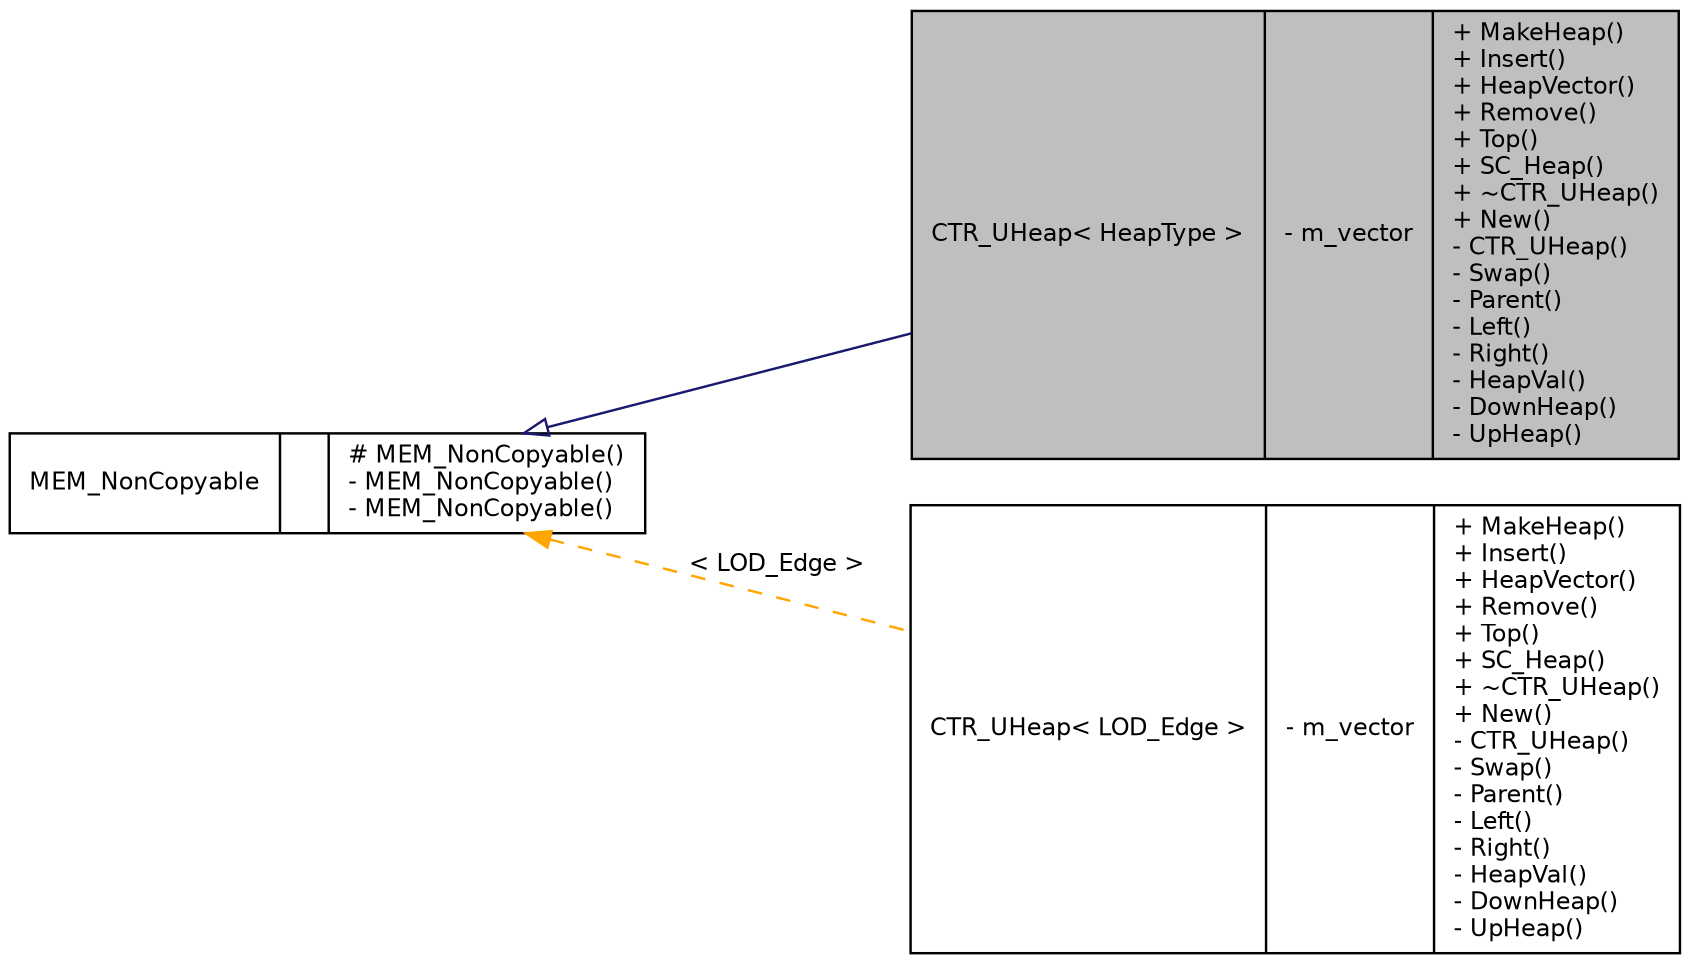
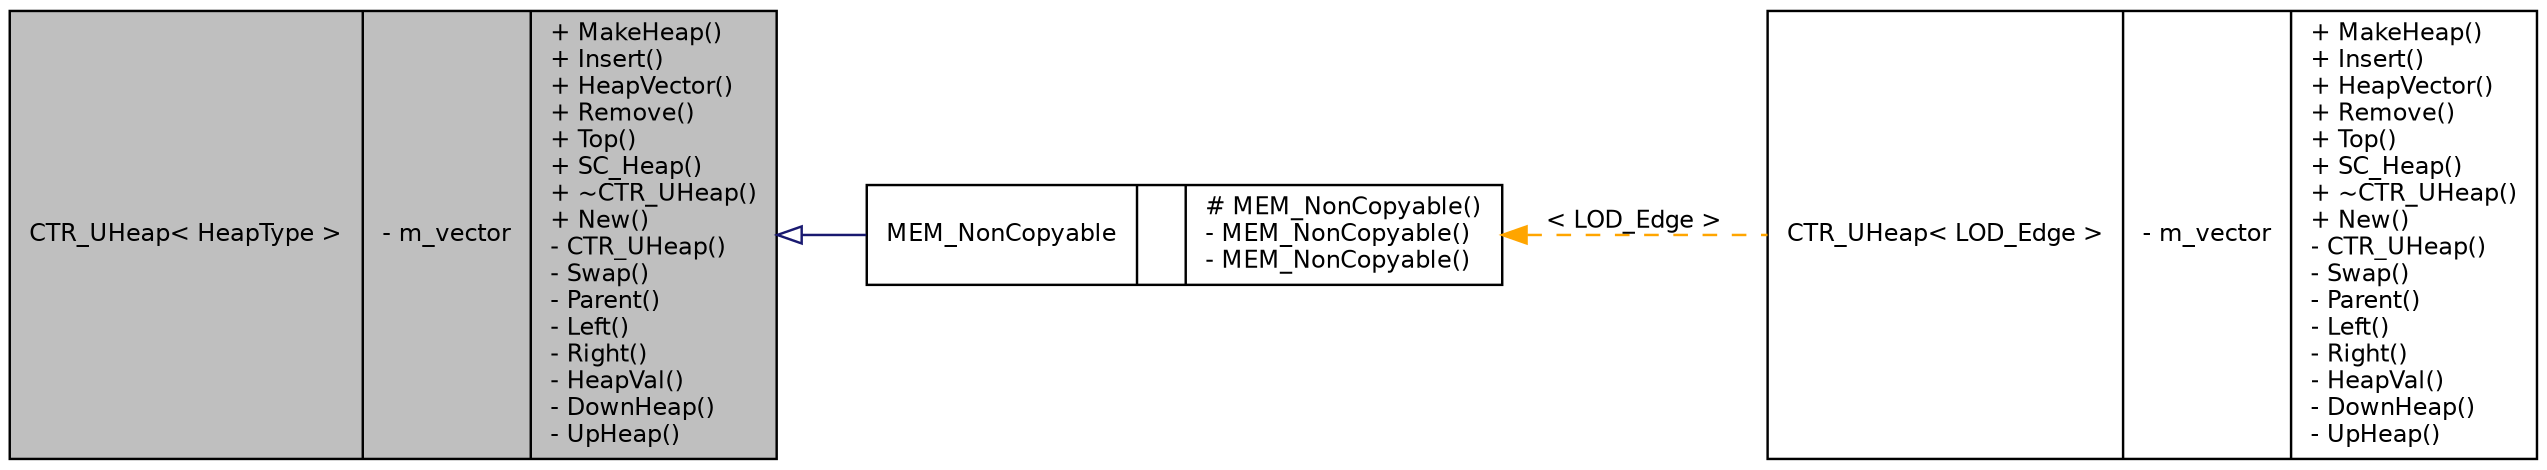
(729, 380) -> (834, 235)
